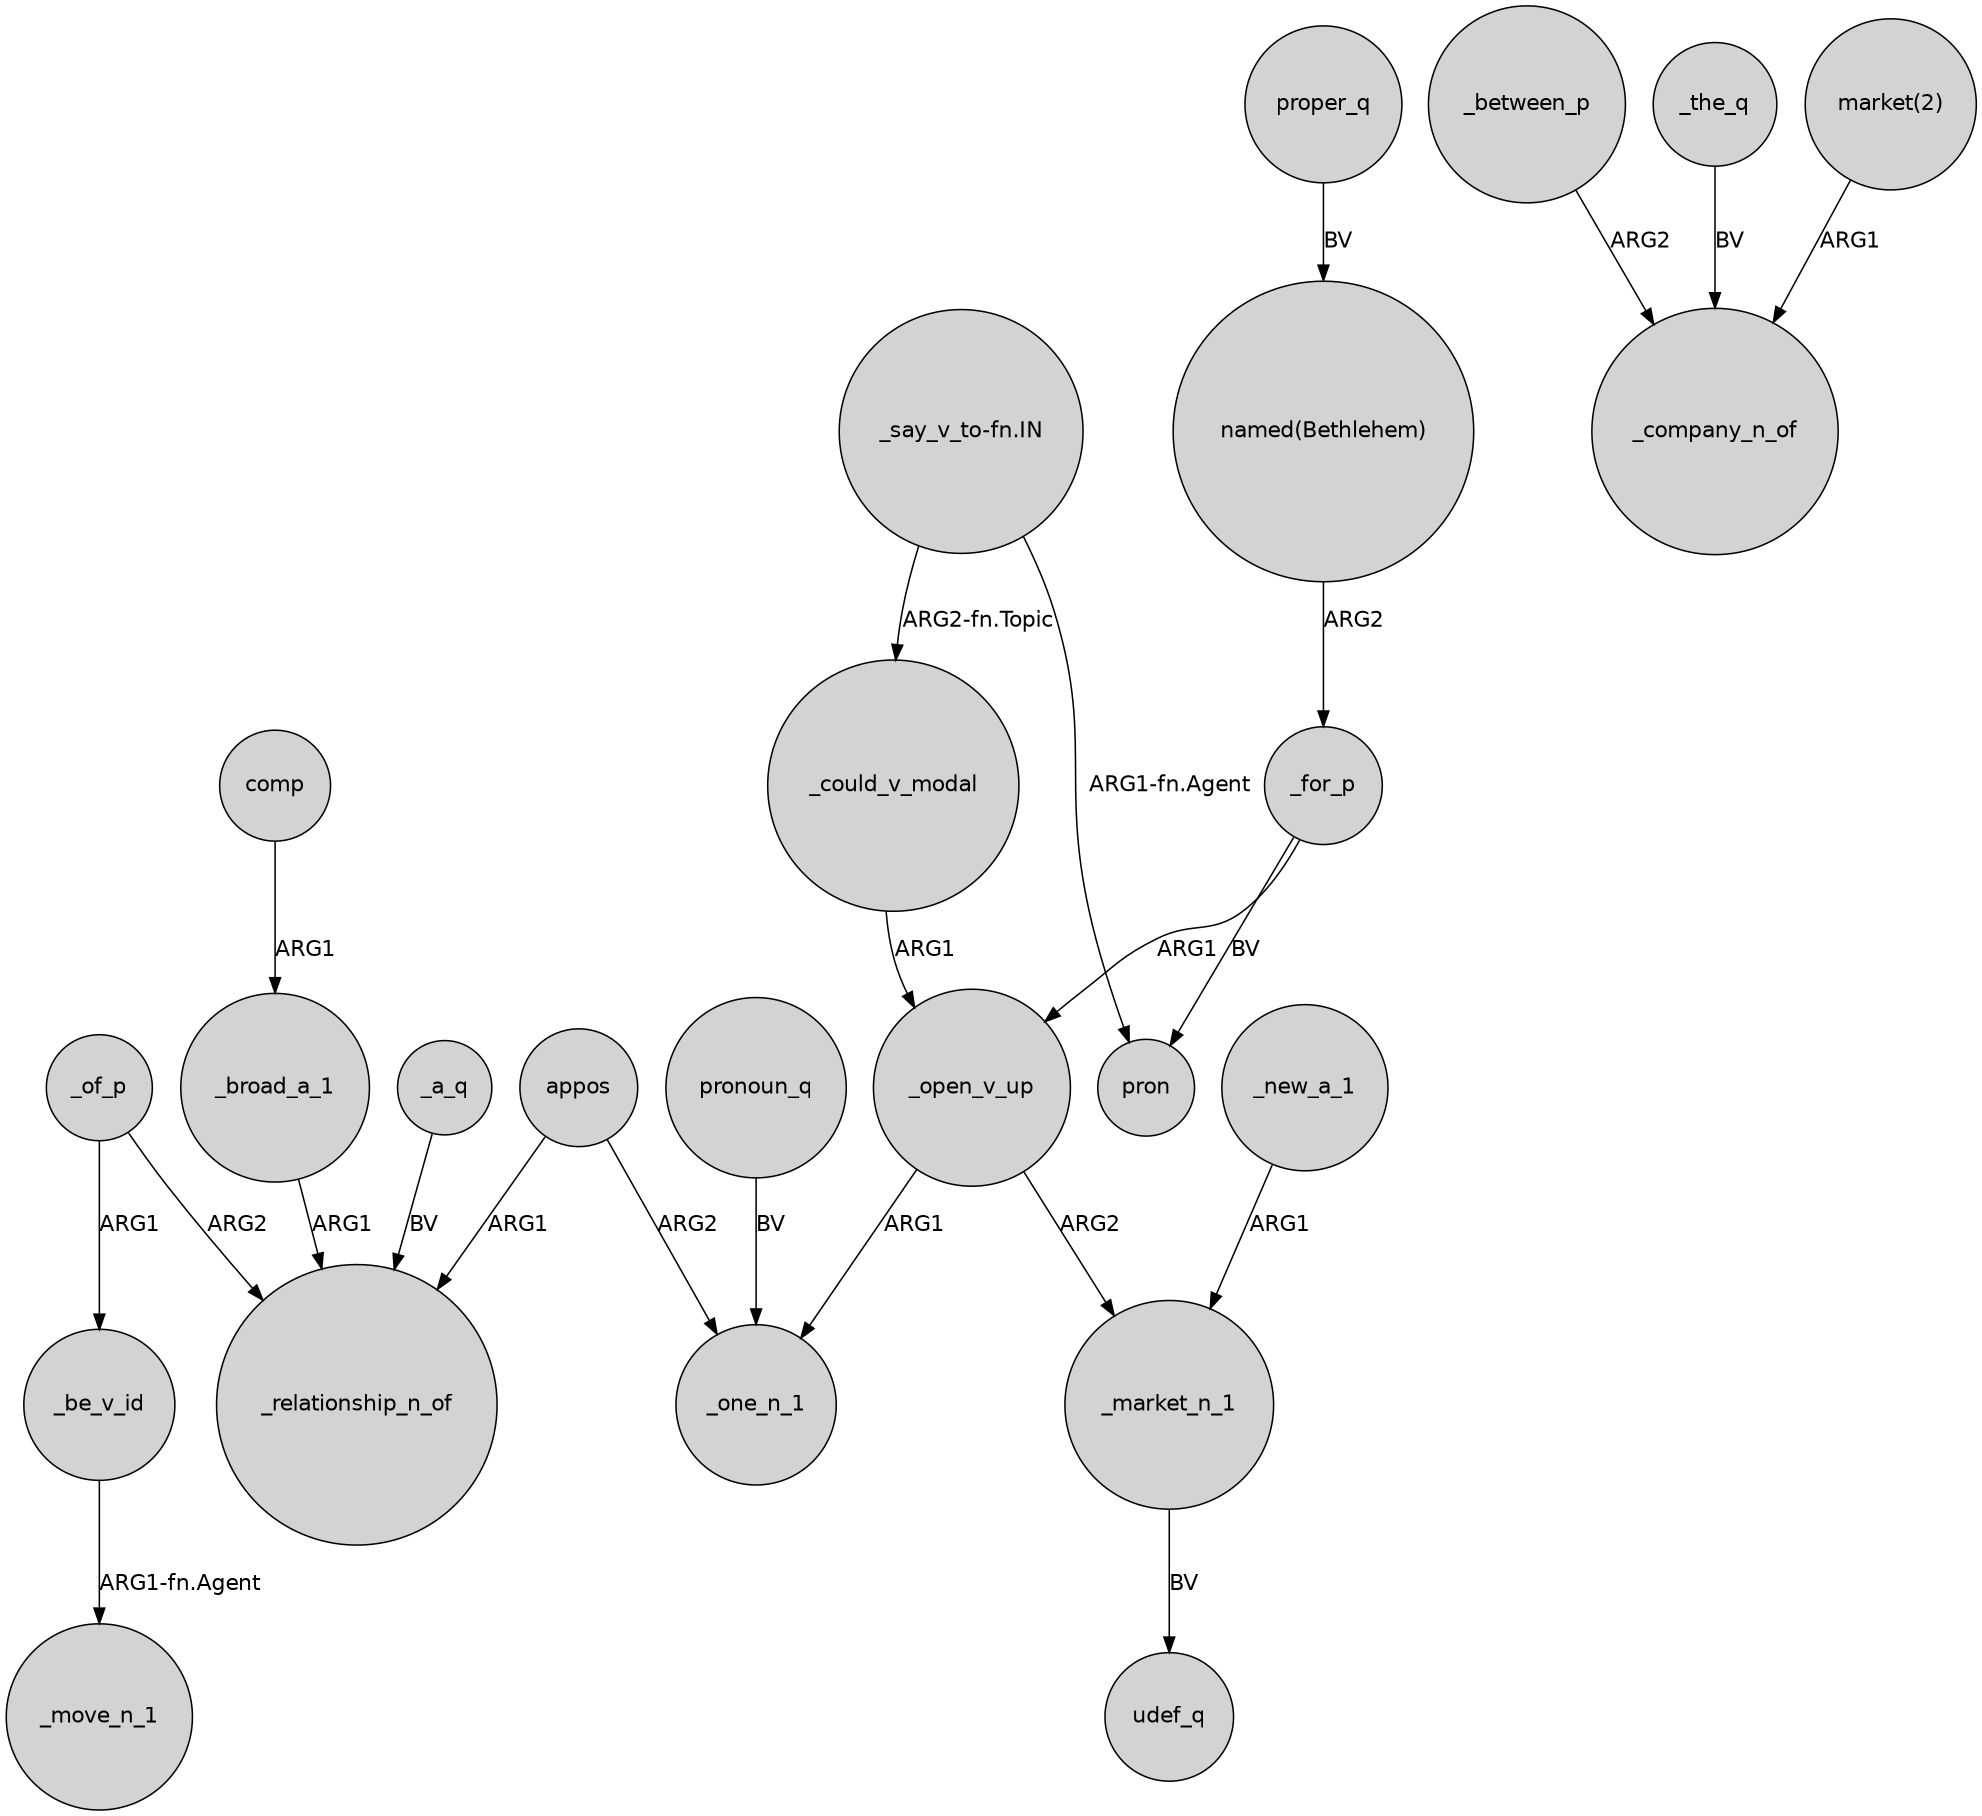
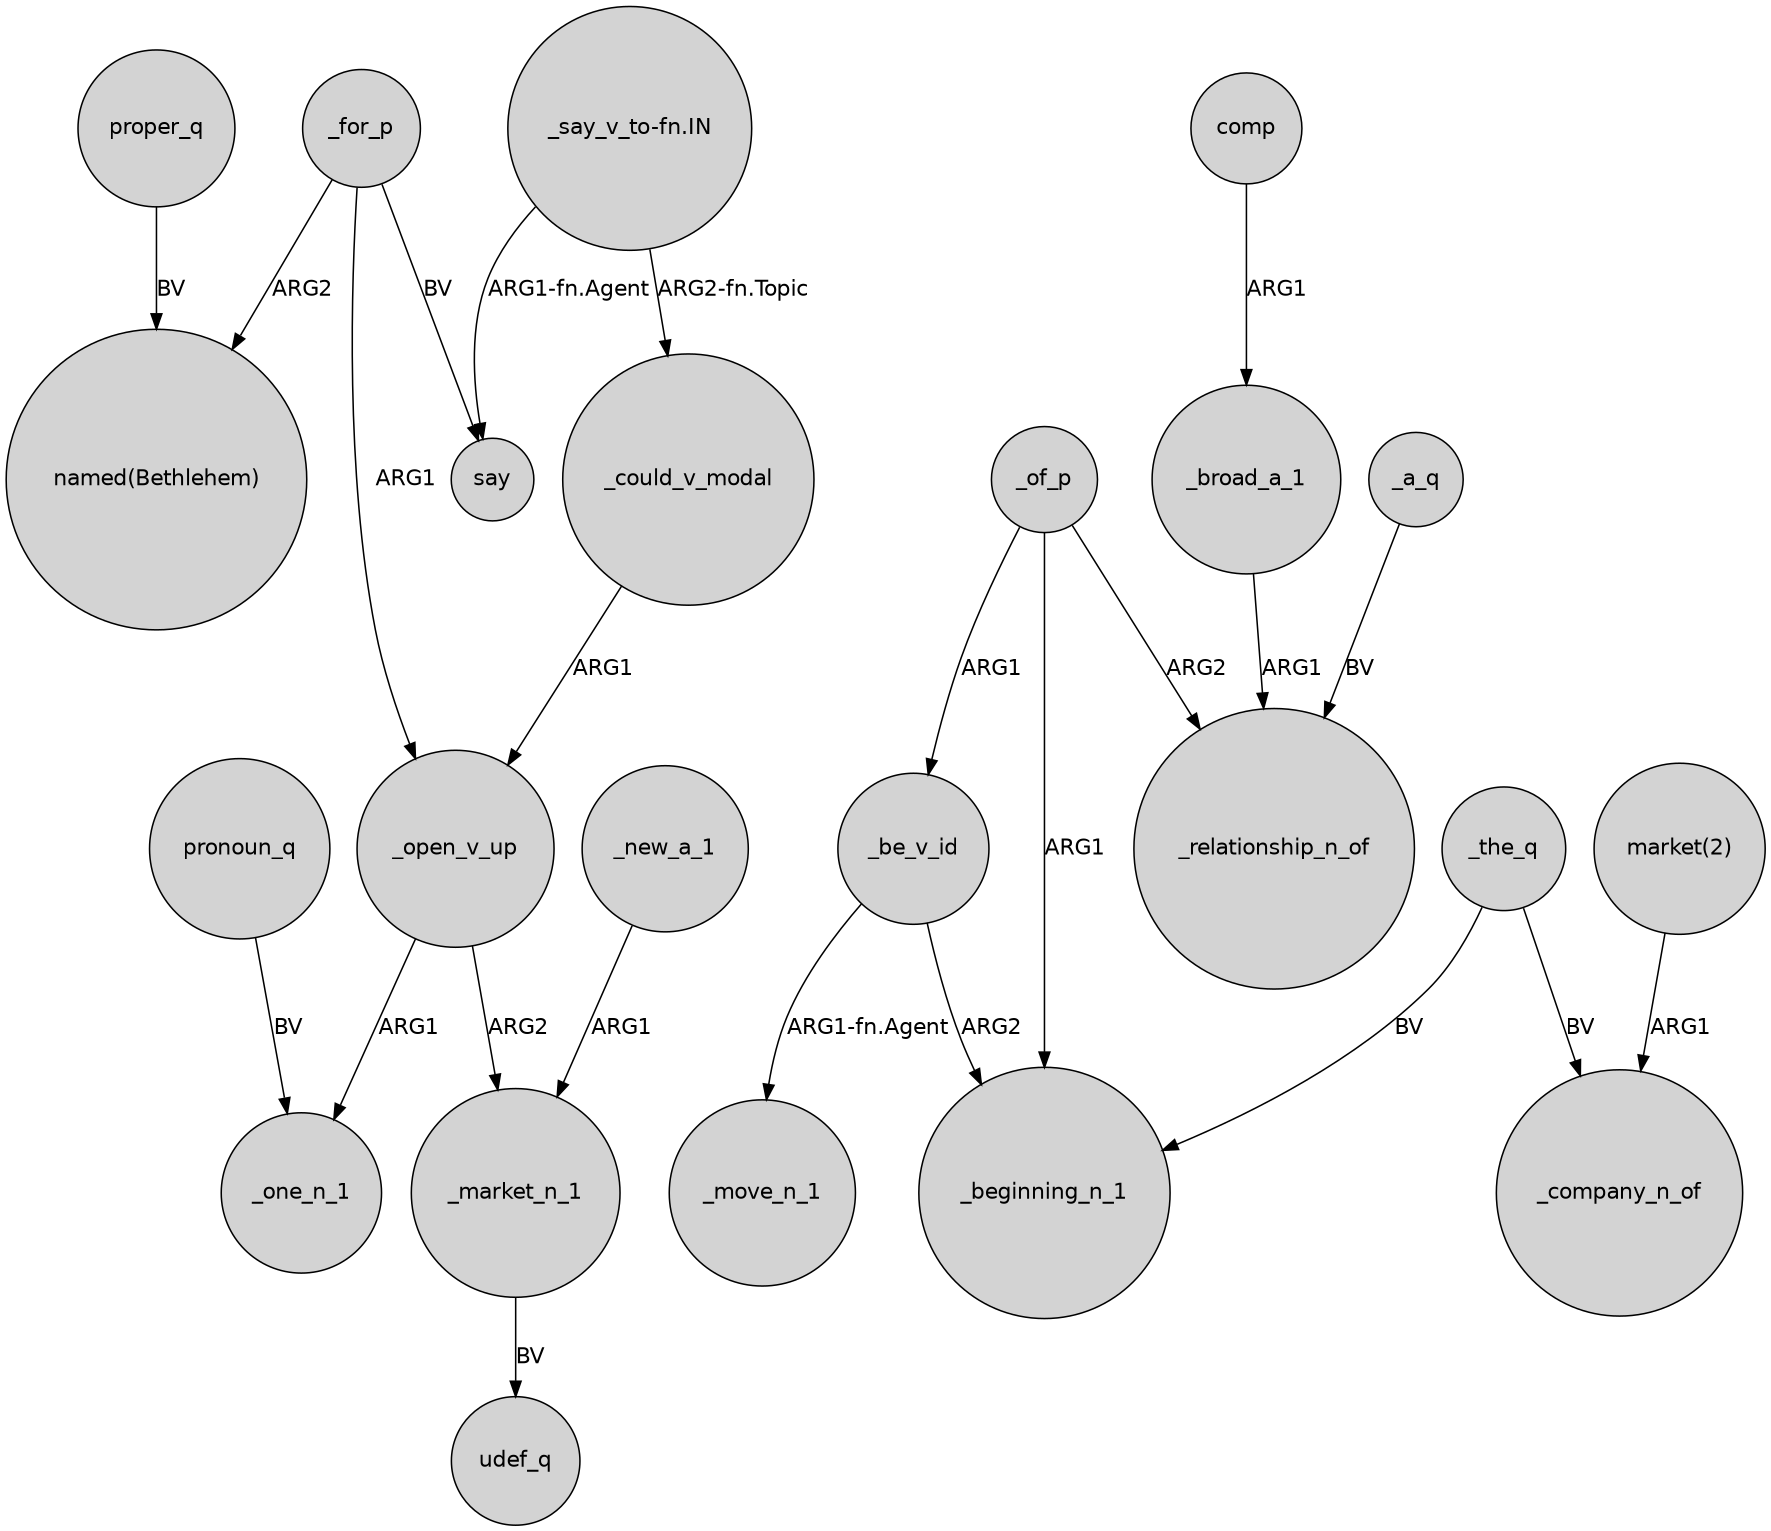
(1527, 104) -> none
(1323, 646) -> (286, 258)
(579, 1088) -> none
(1146, 1088) -> (493, 480)
none -> (1044, 1193)
